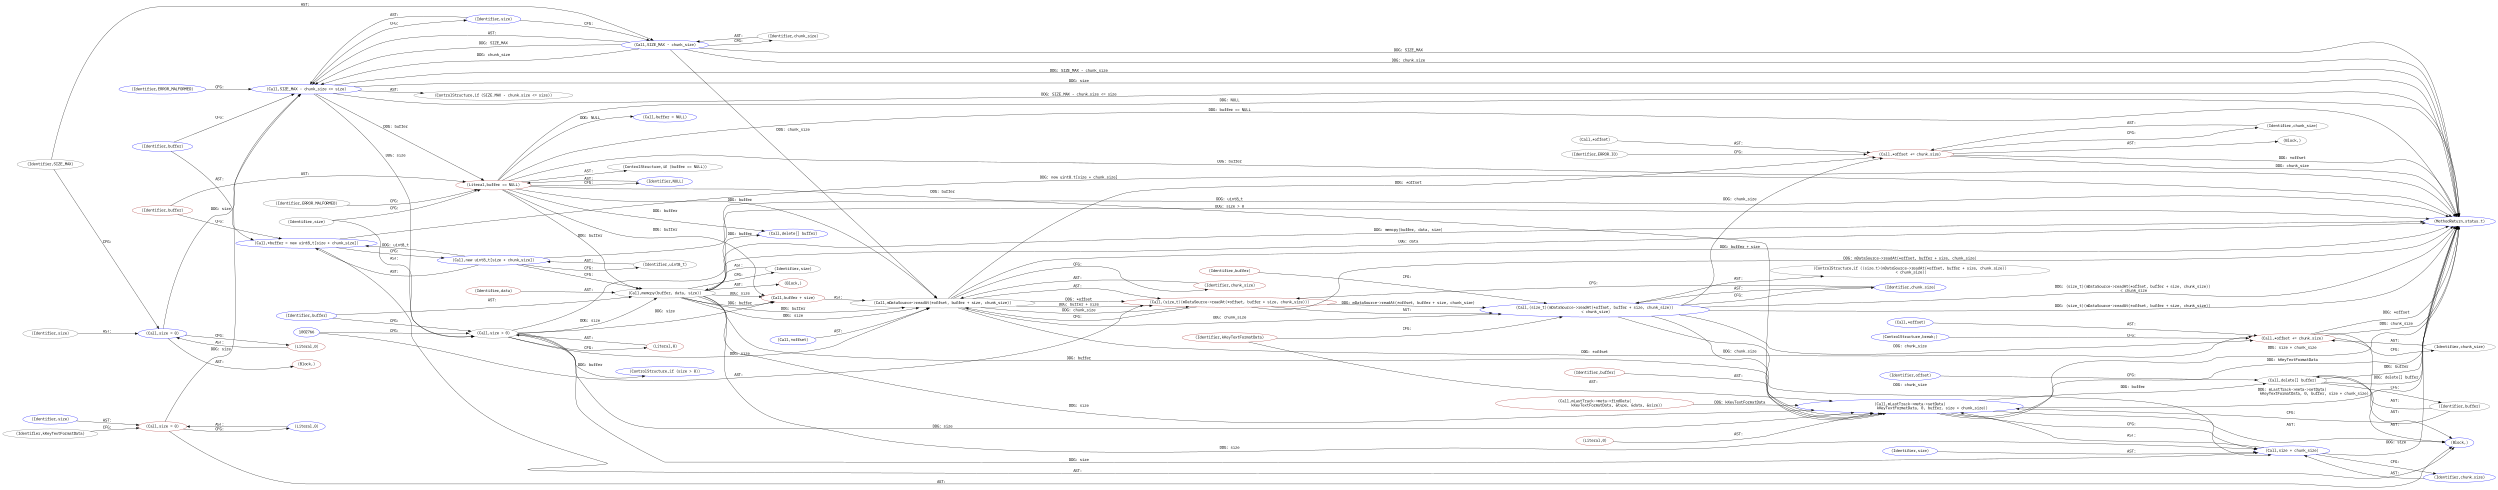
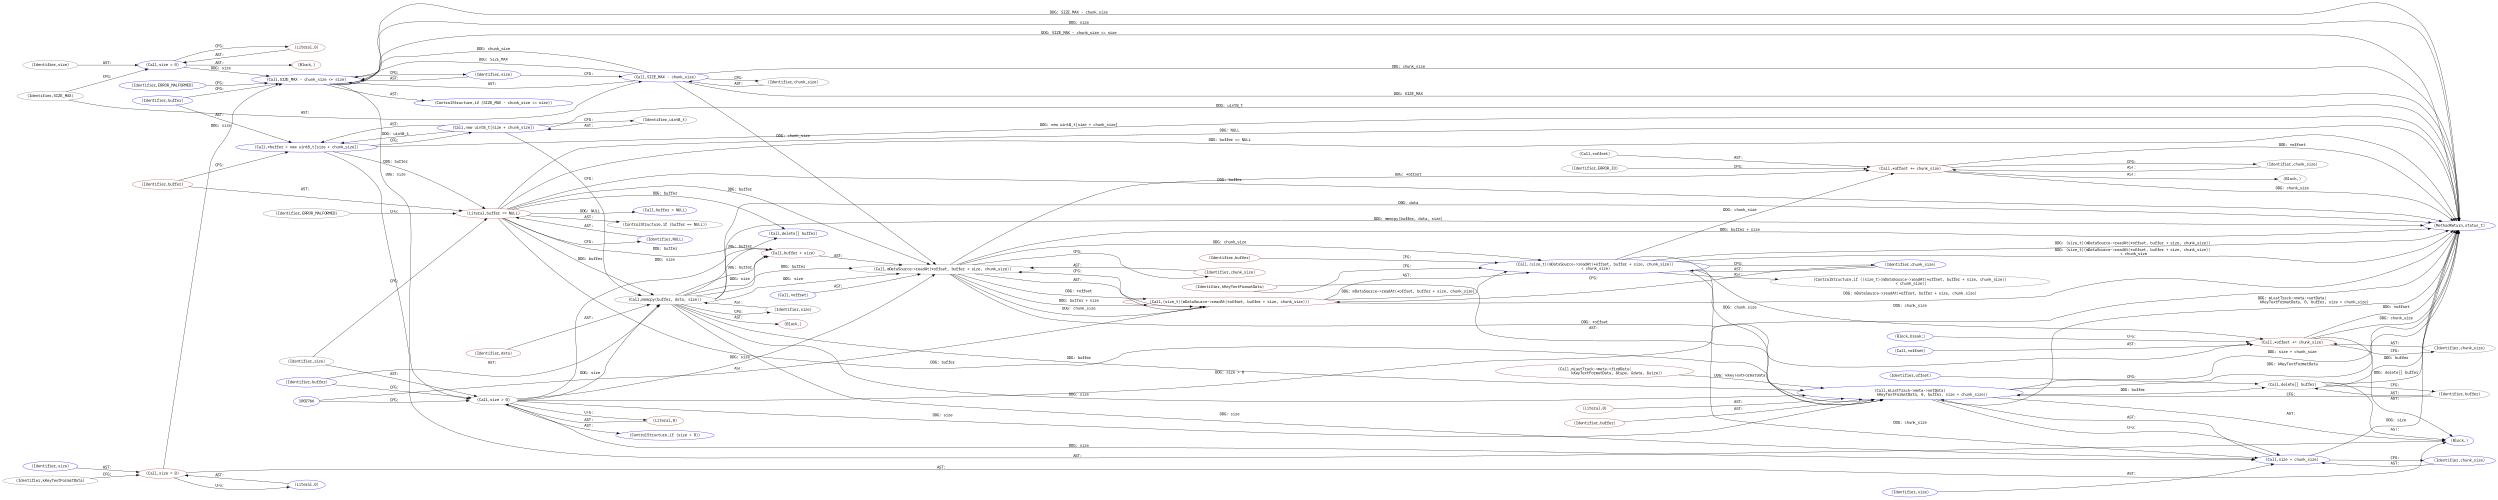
(493, 95) -> (493, 103)
(399, 137) -> (411, 172)
(1910, 337) -> (1910, 336)
(590, 365) -> (590, 426)
